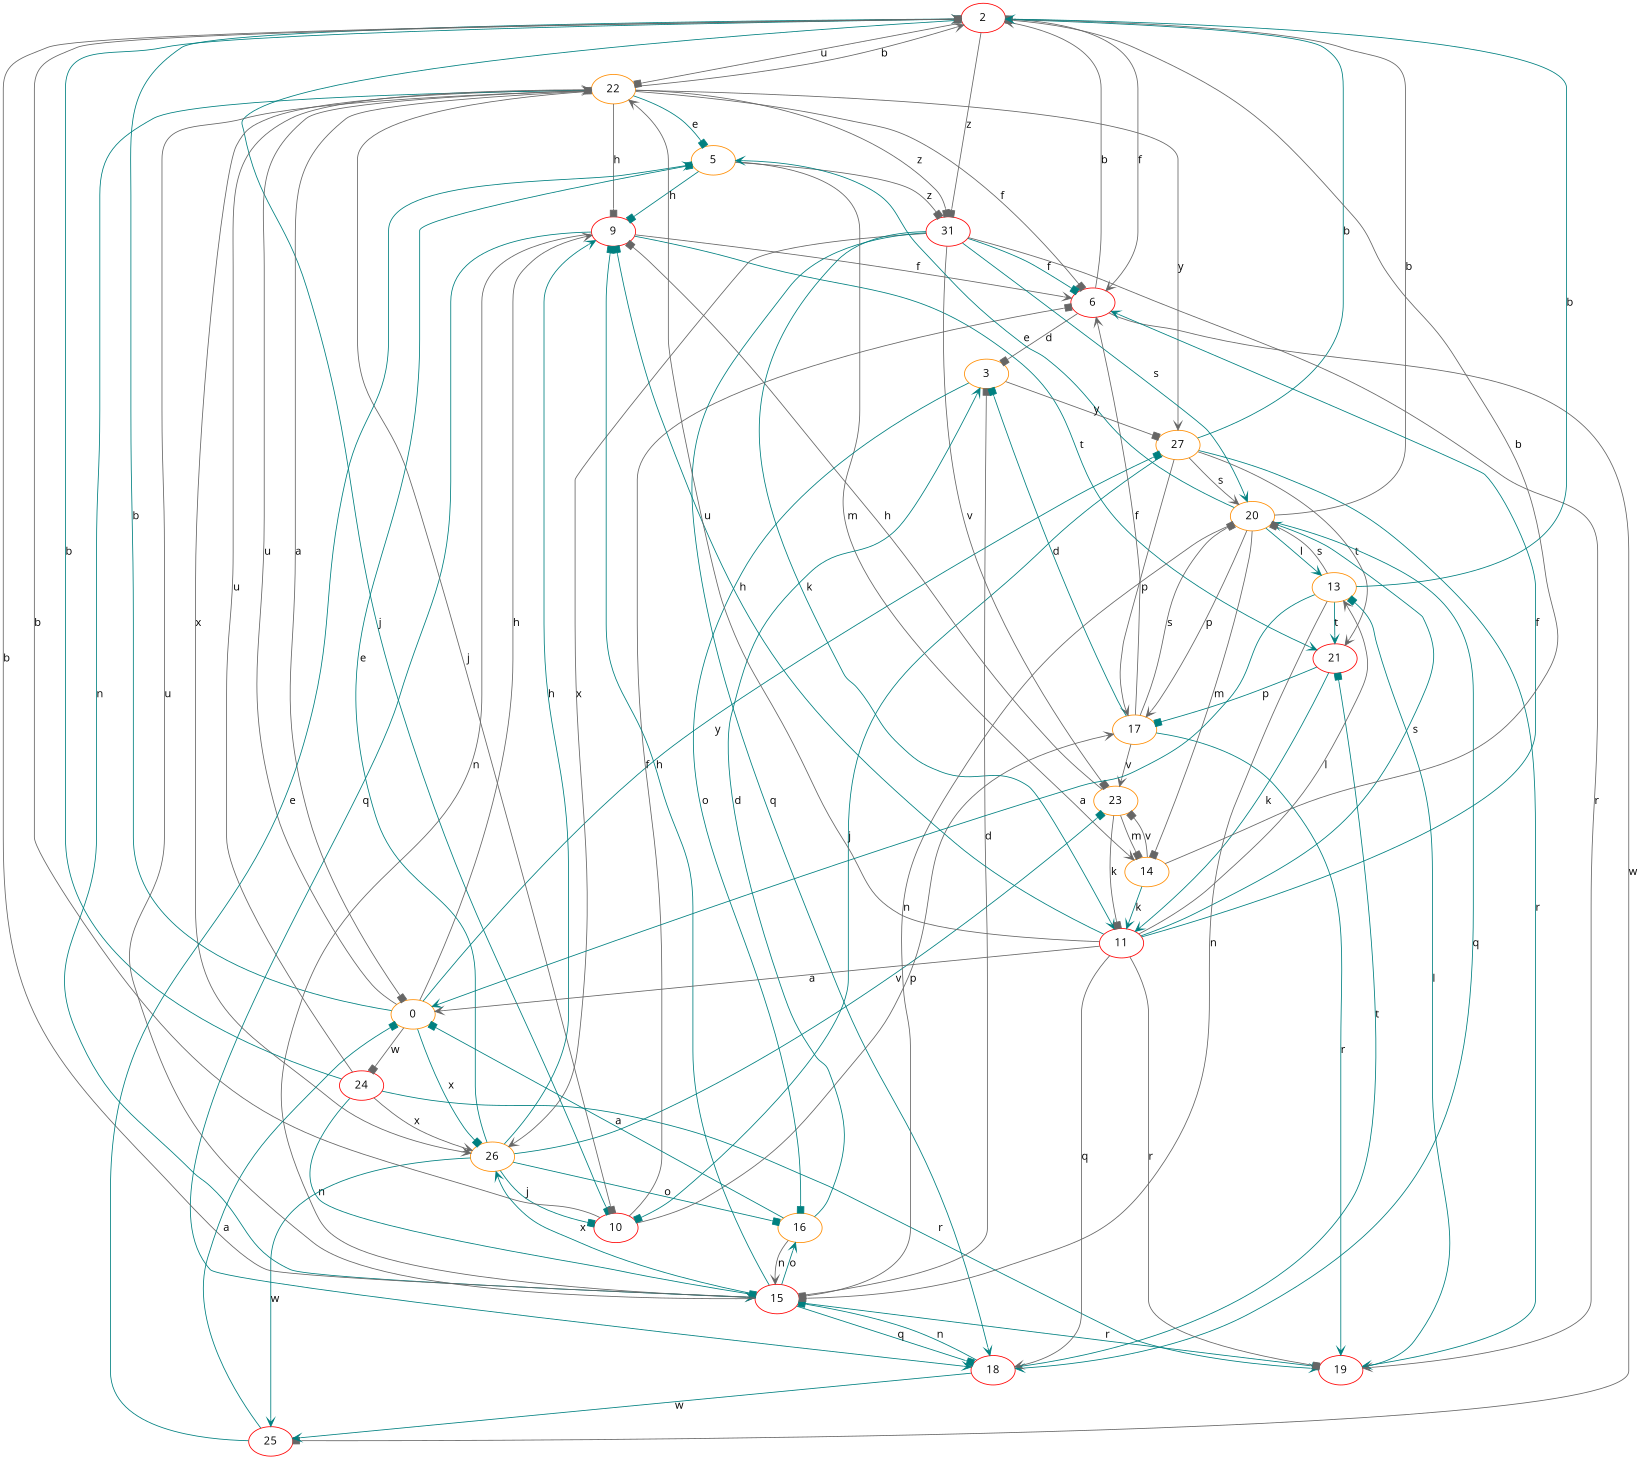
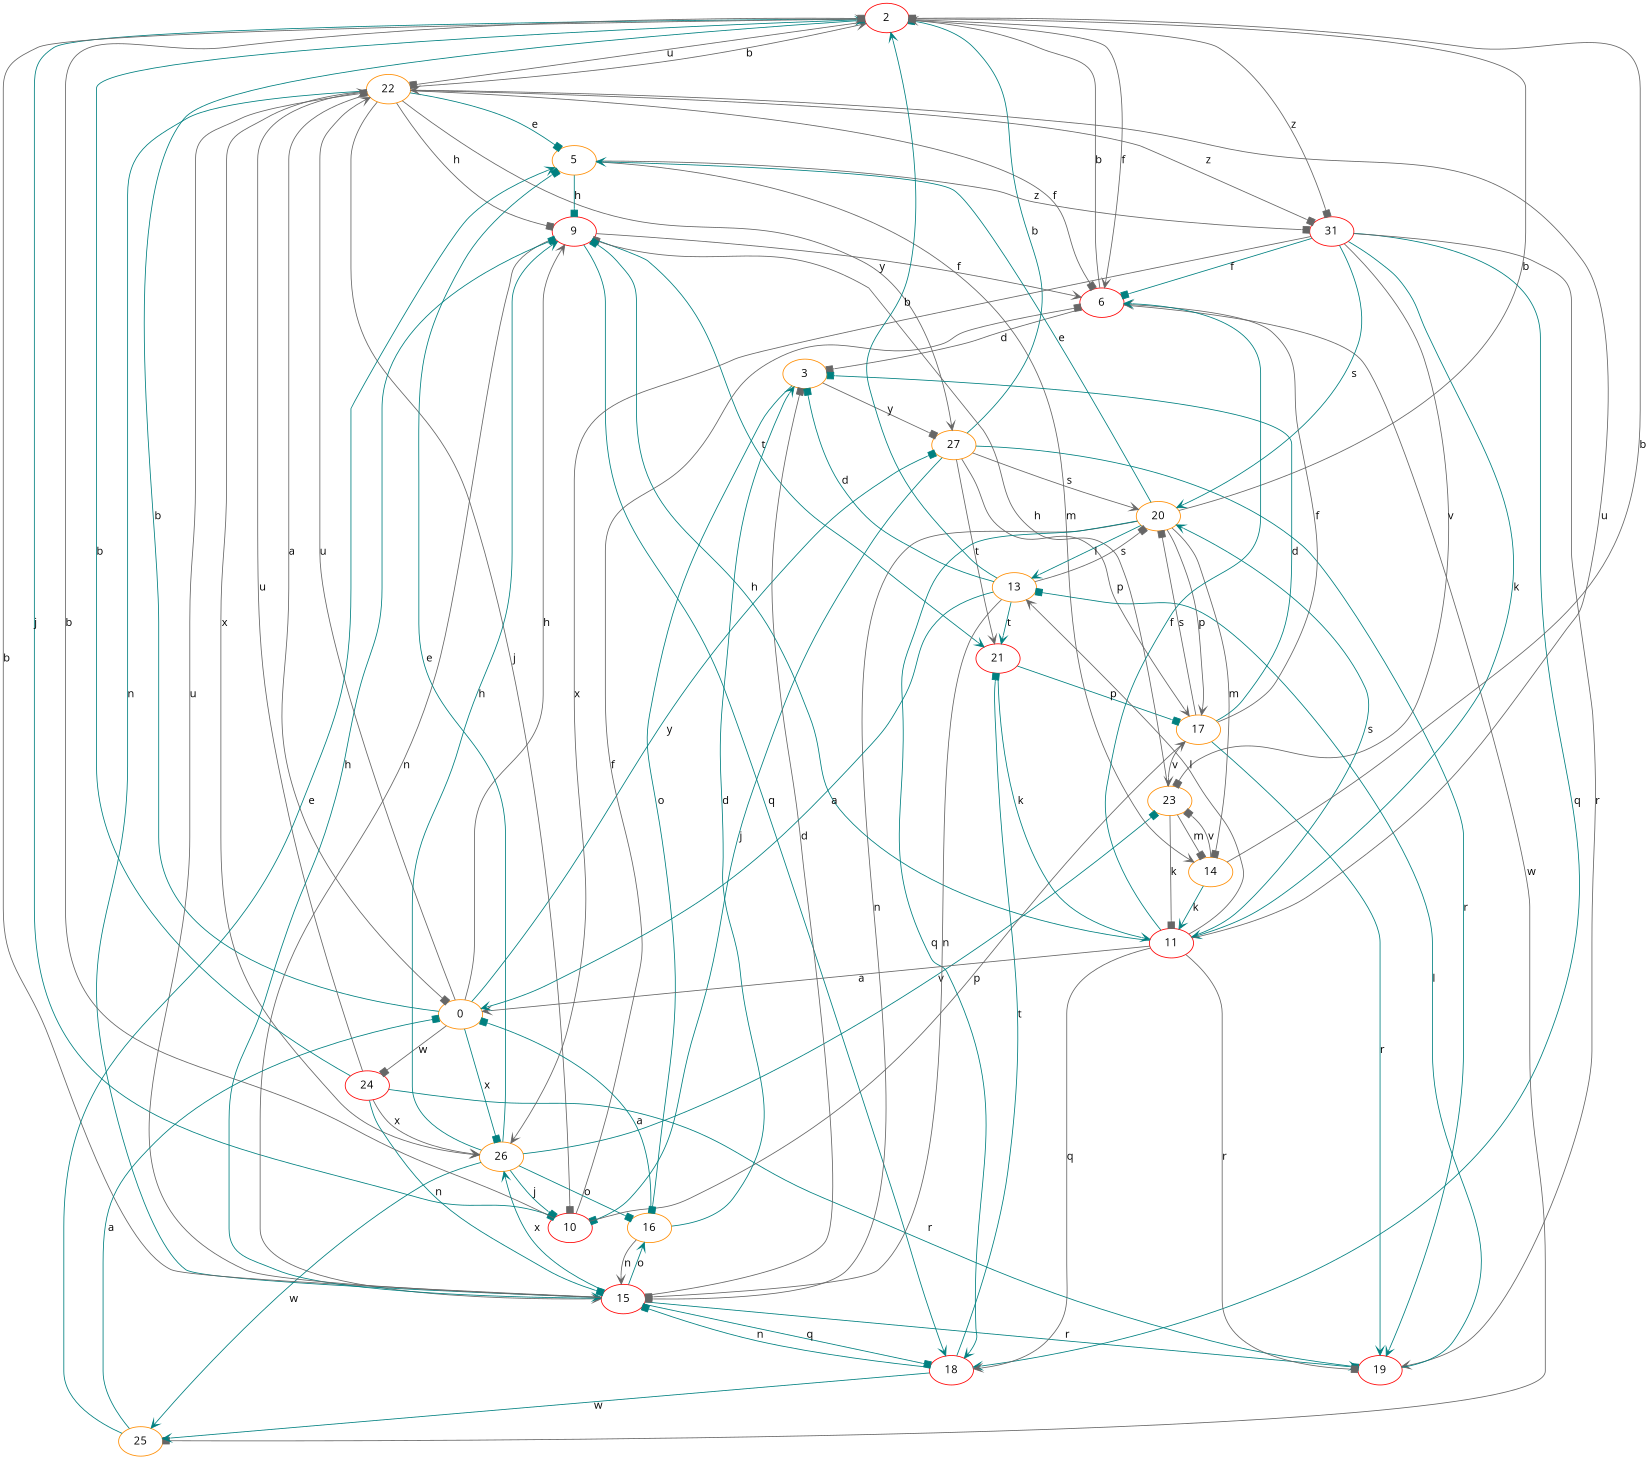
none -> (870, 520)
(271, 1441) -> (141, 1441)
